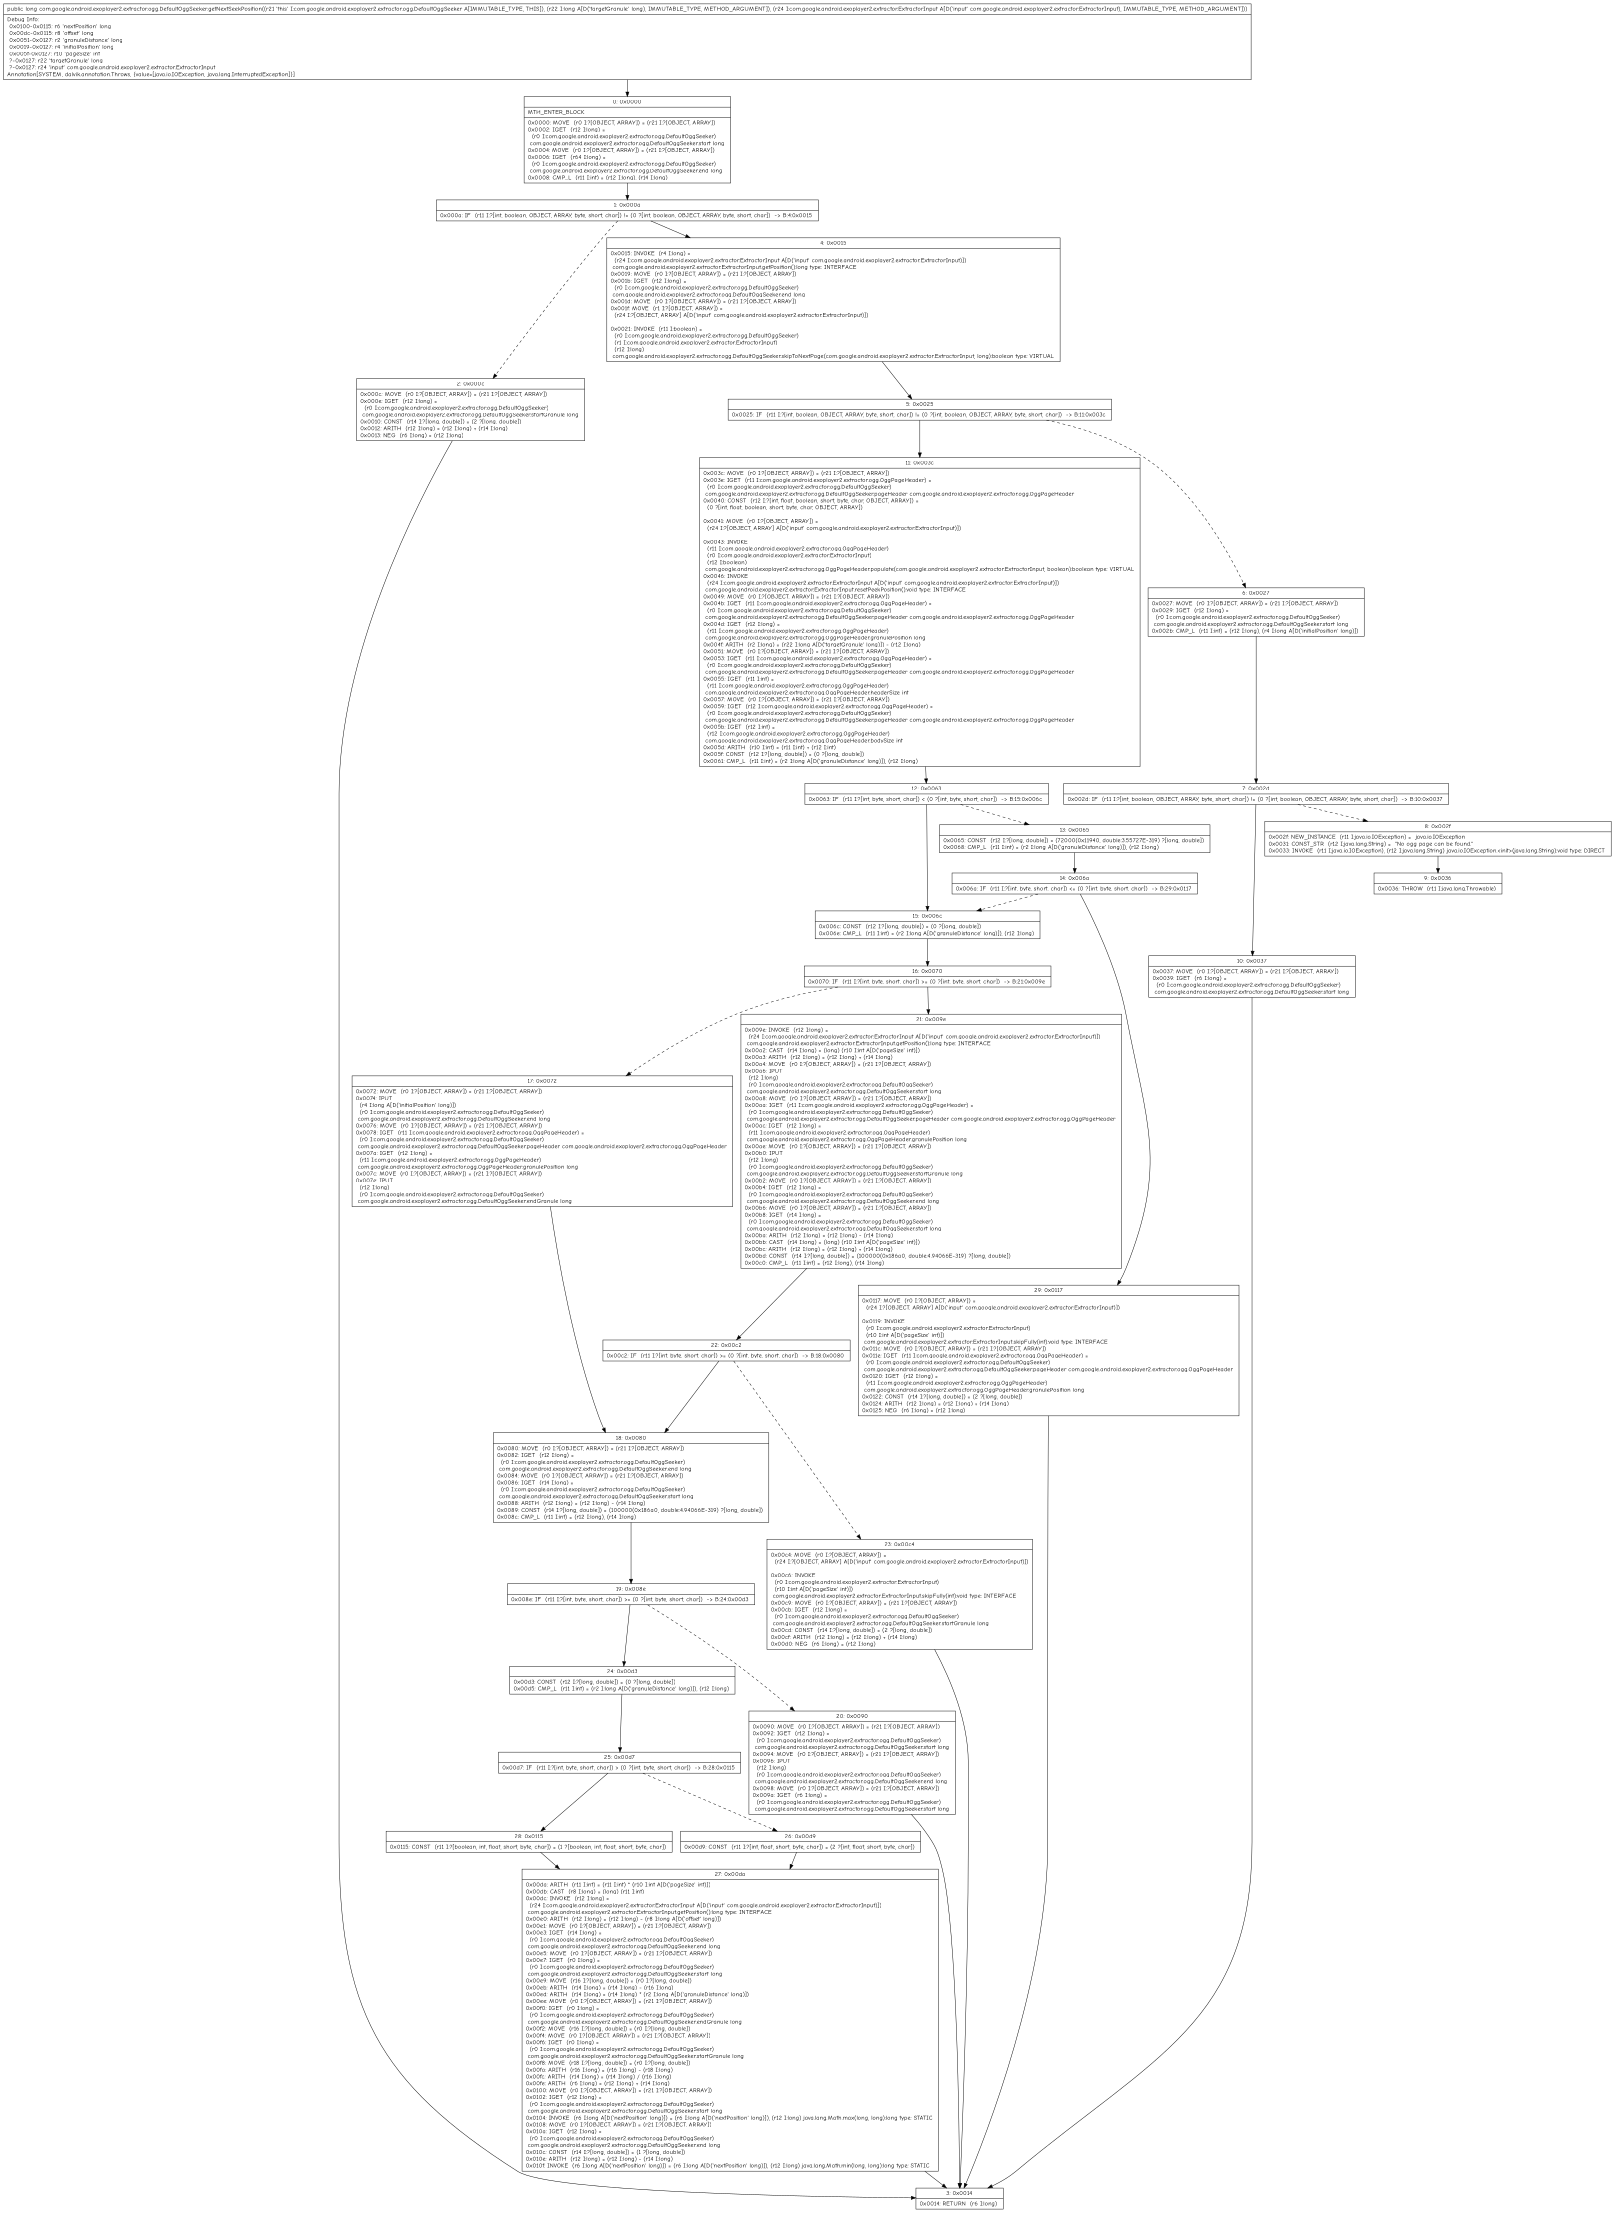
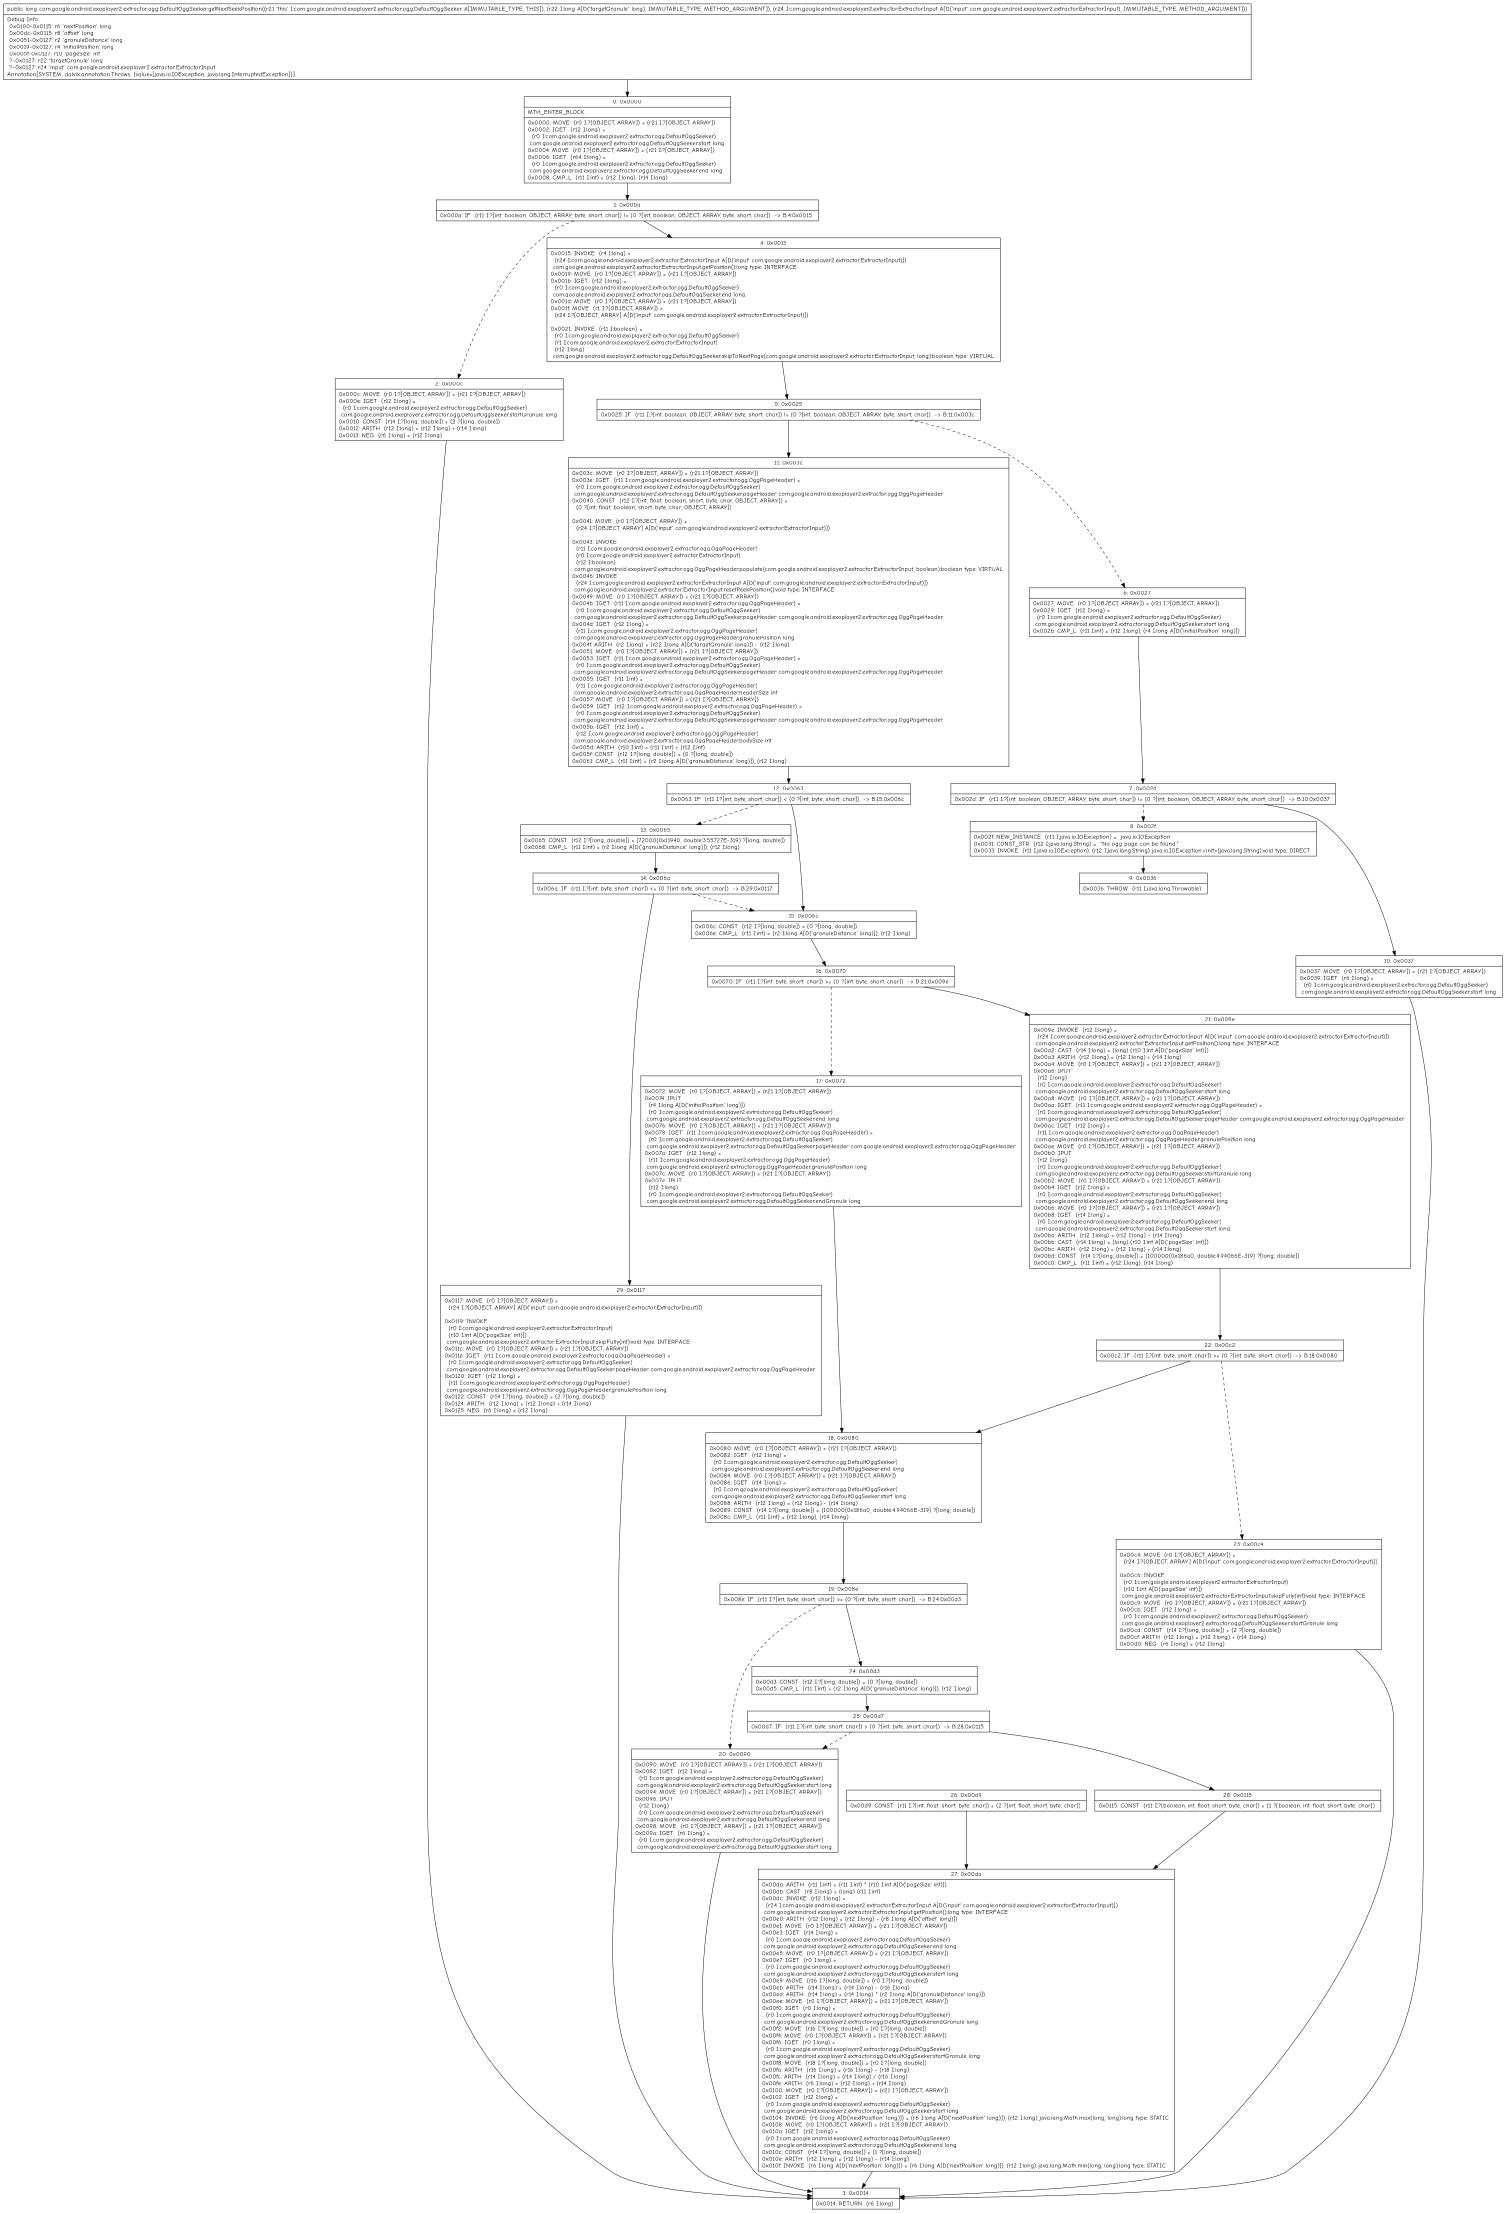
(708, 1801) -> (839, 1739)
